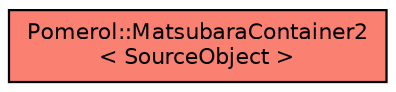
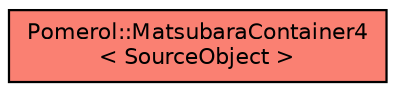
(198, 46) -> (198, 46)
